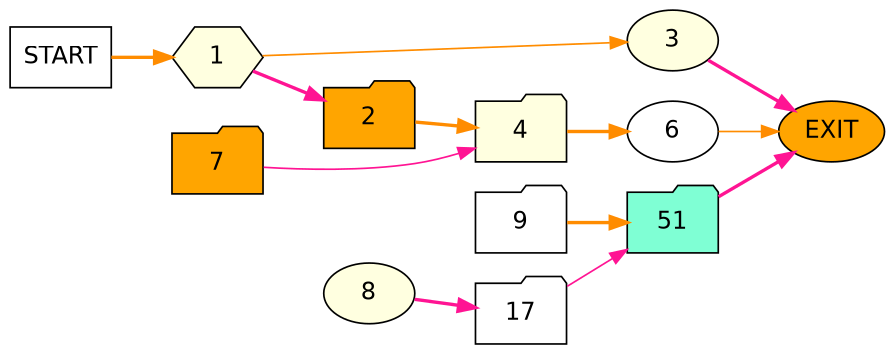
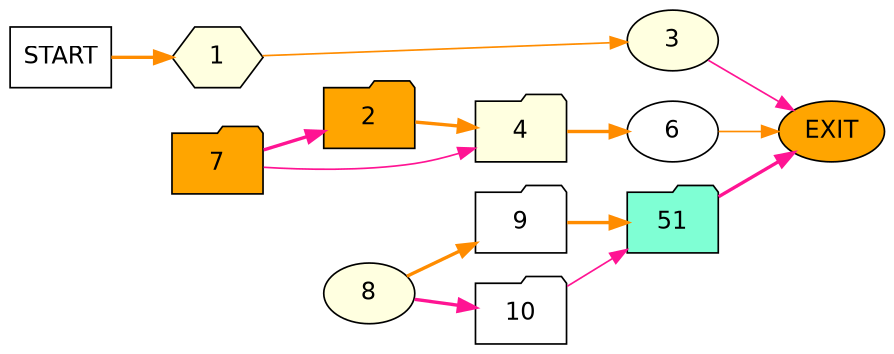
(744, 81) -> (744, 81)
(280, 82) -> (285, 143)
none -> (433, 264)
(521, 314) -> (521, 314)
